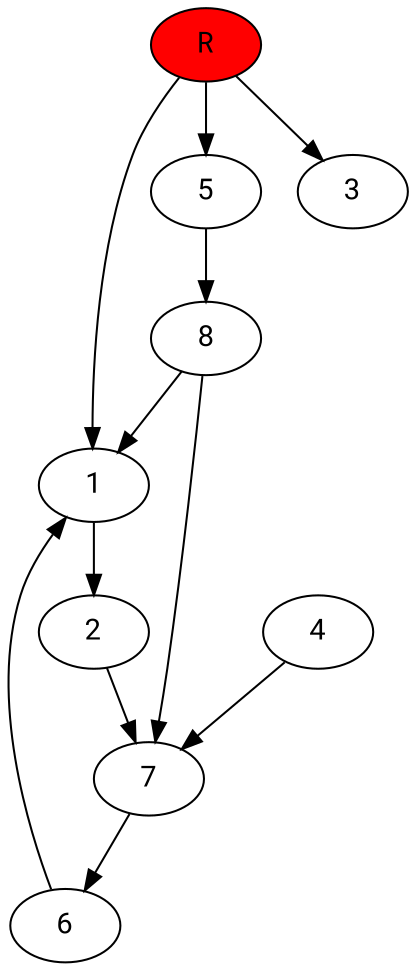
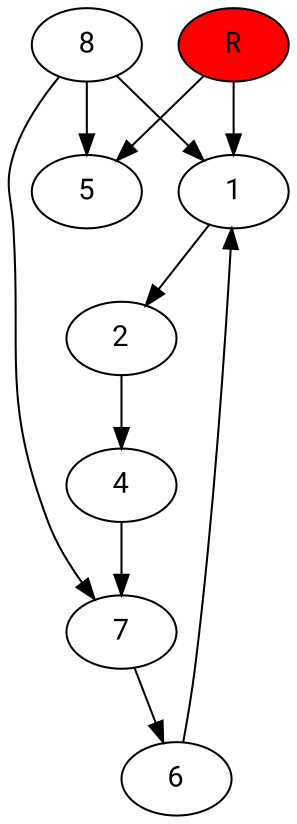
(353, 192) -> none
(206, 255) -> (87, 108)
(118, 696) -> (121, 402)
